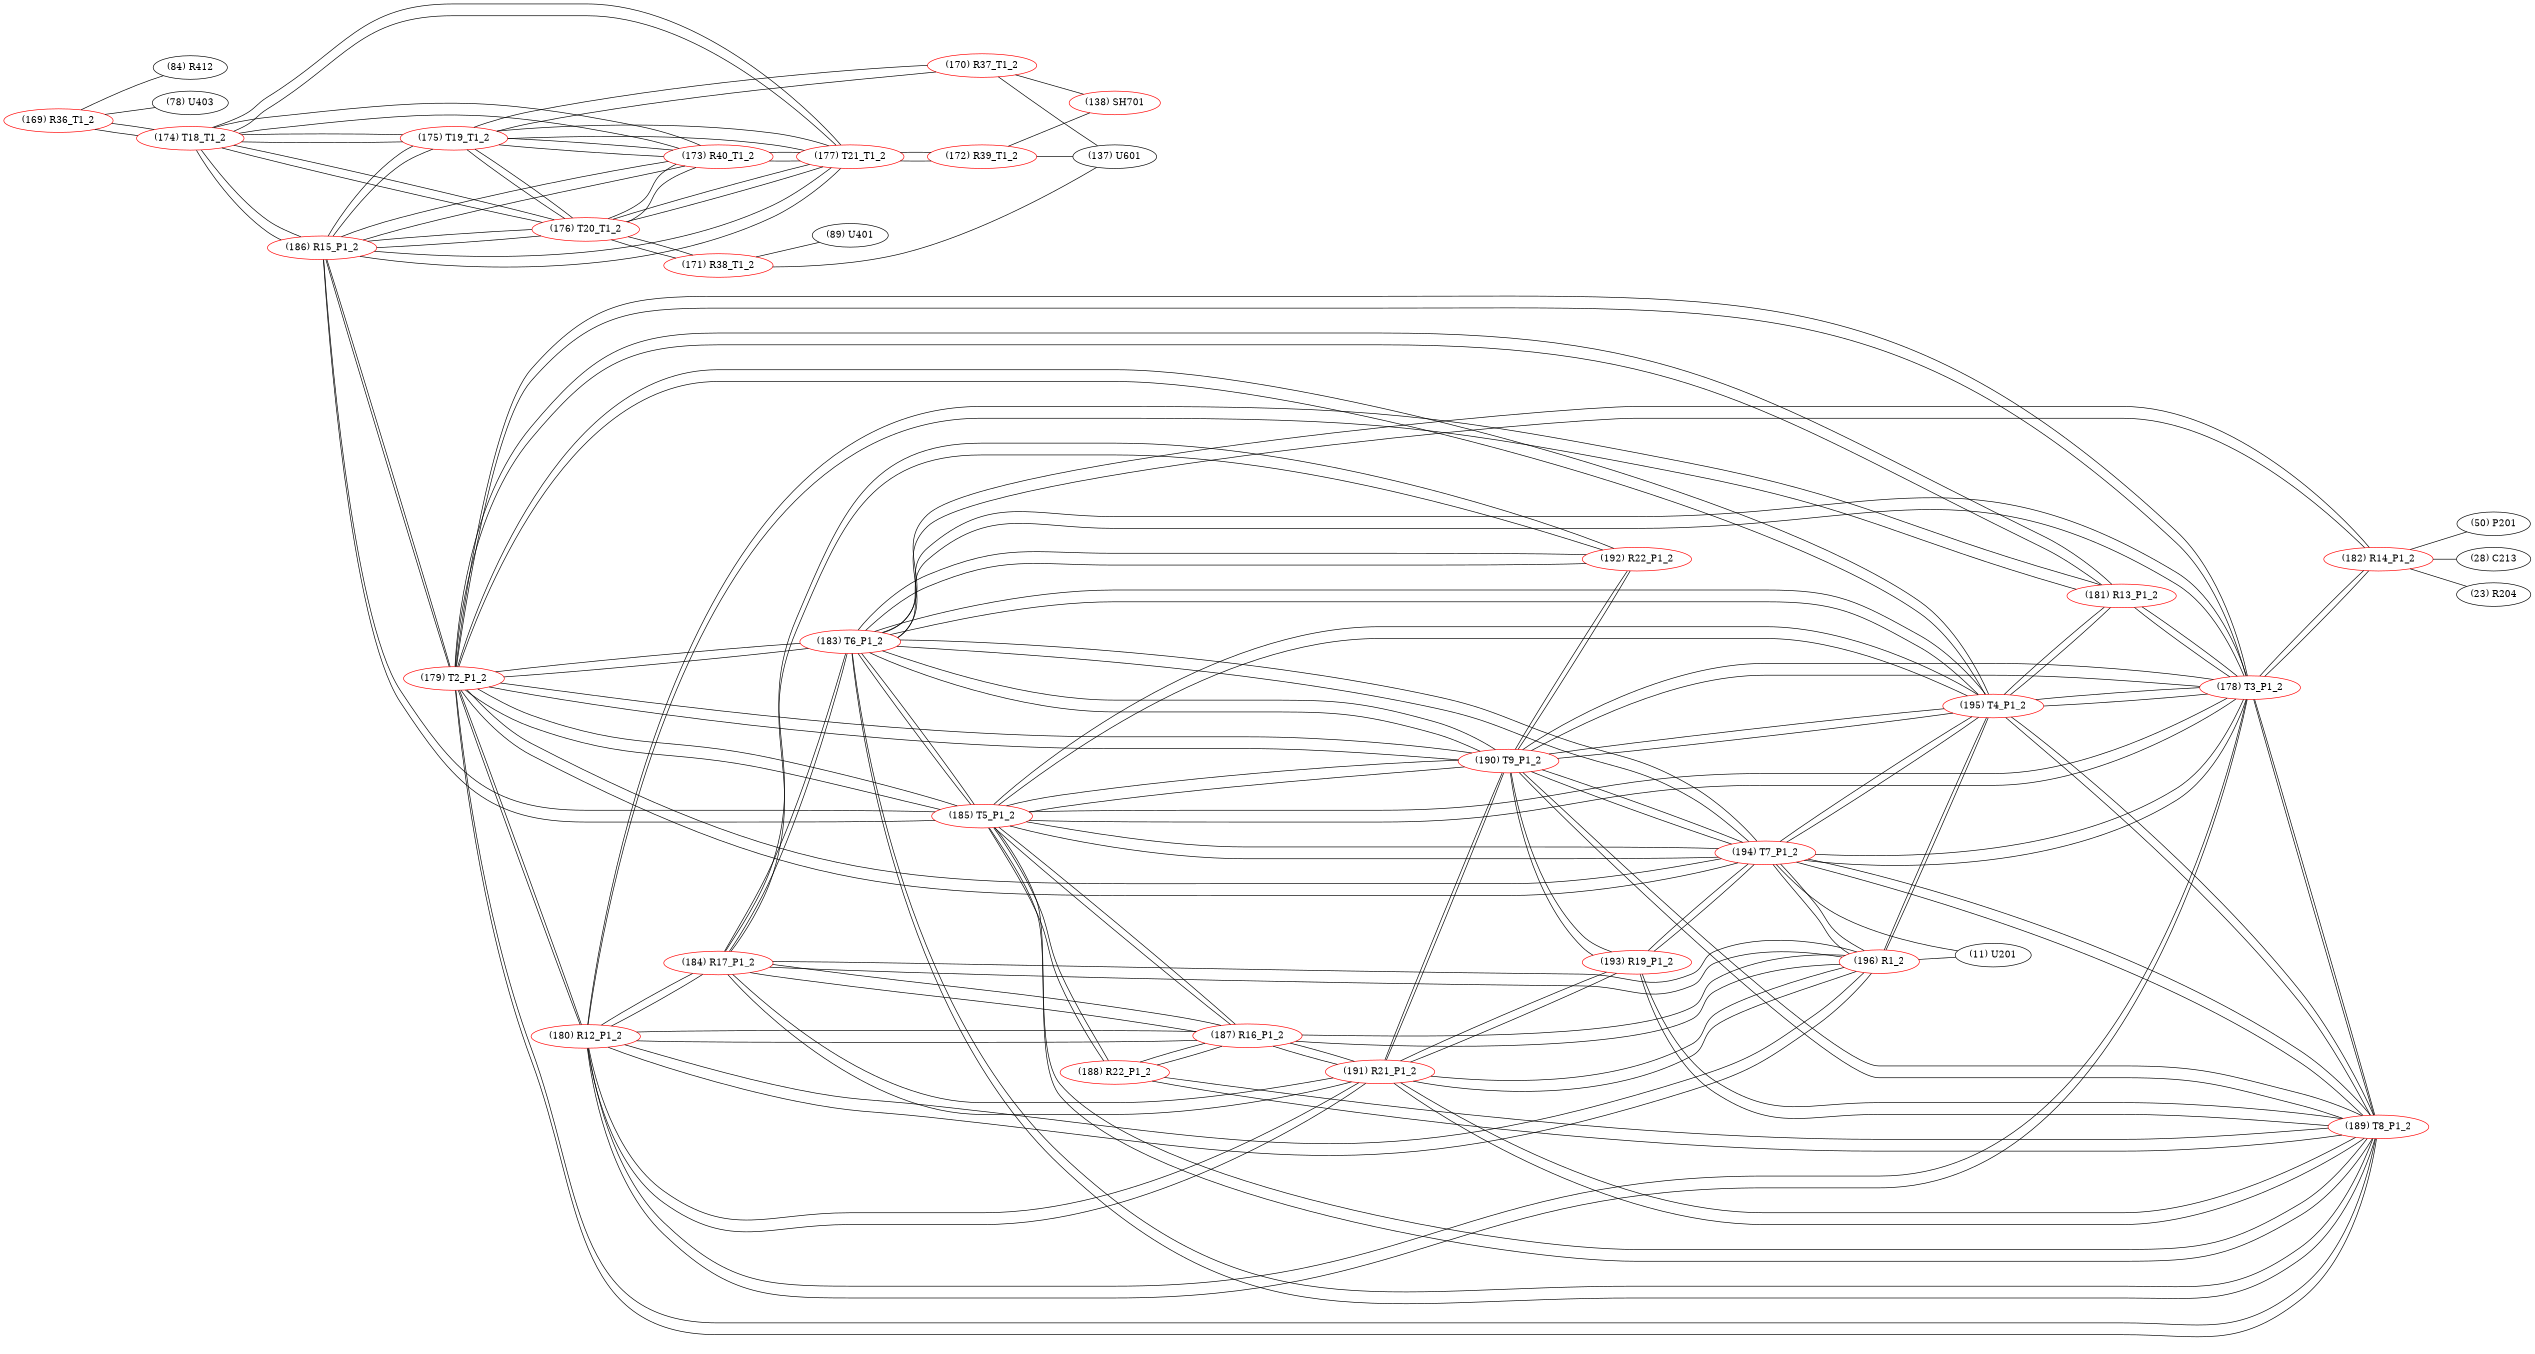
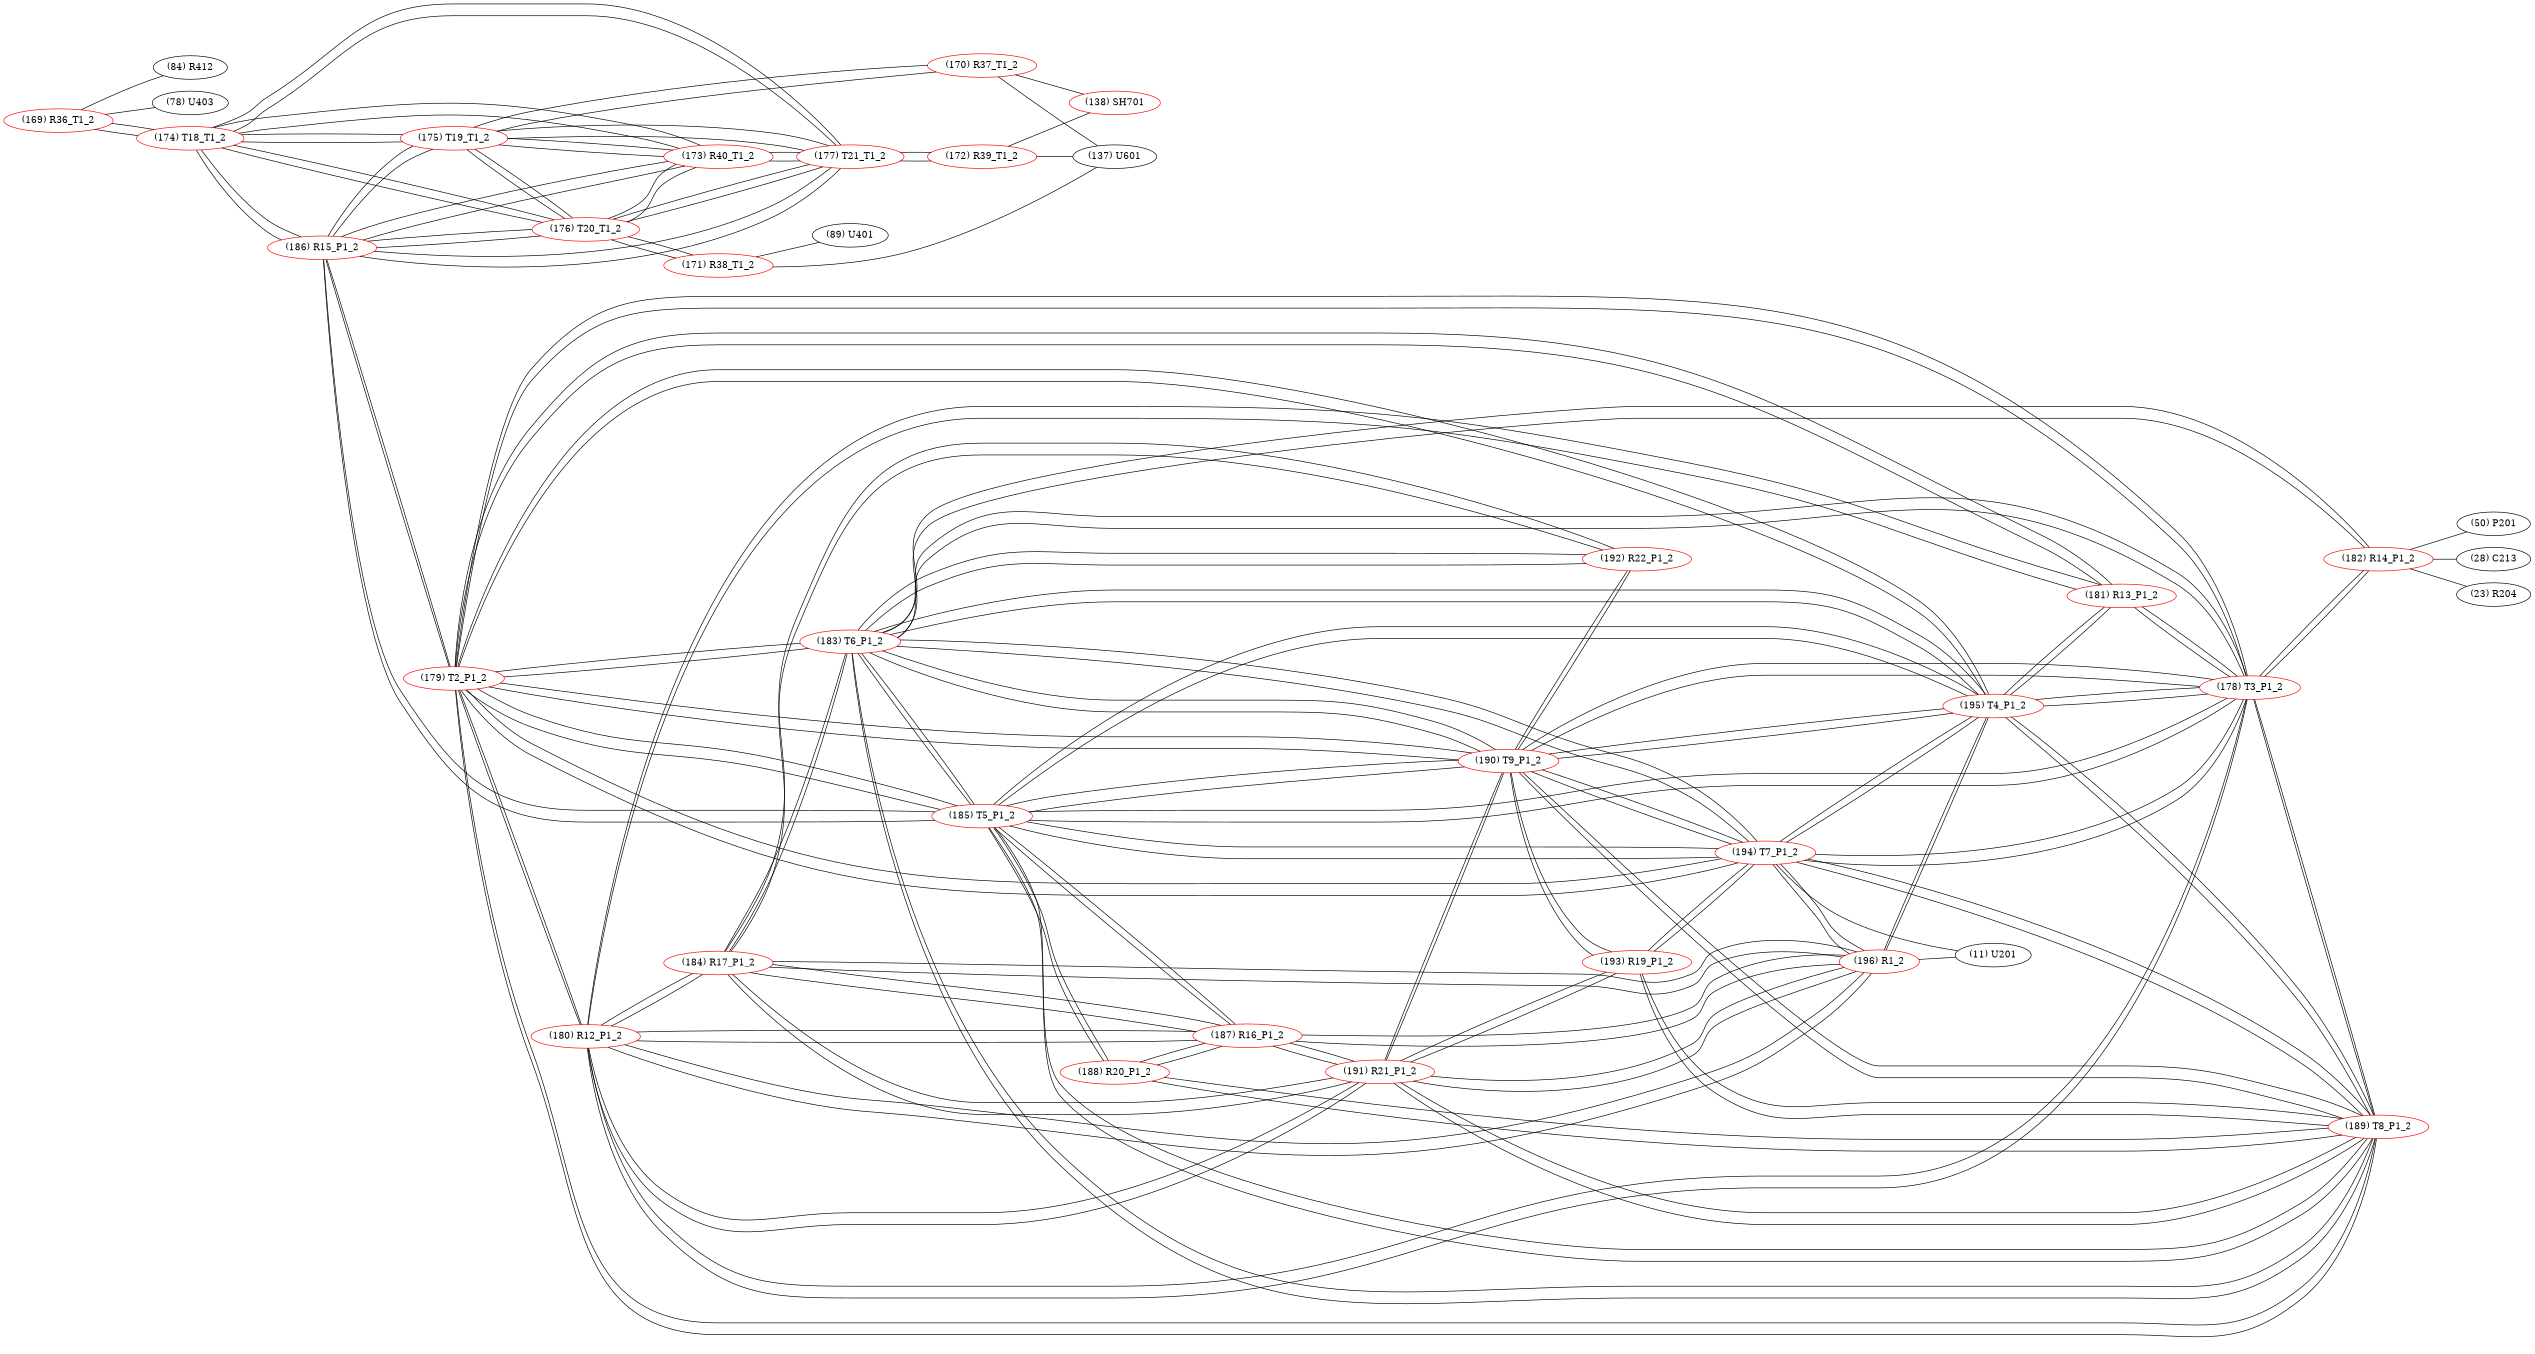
(1115, 1072) -> (1115, 1072)
